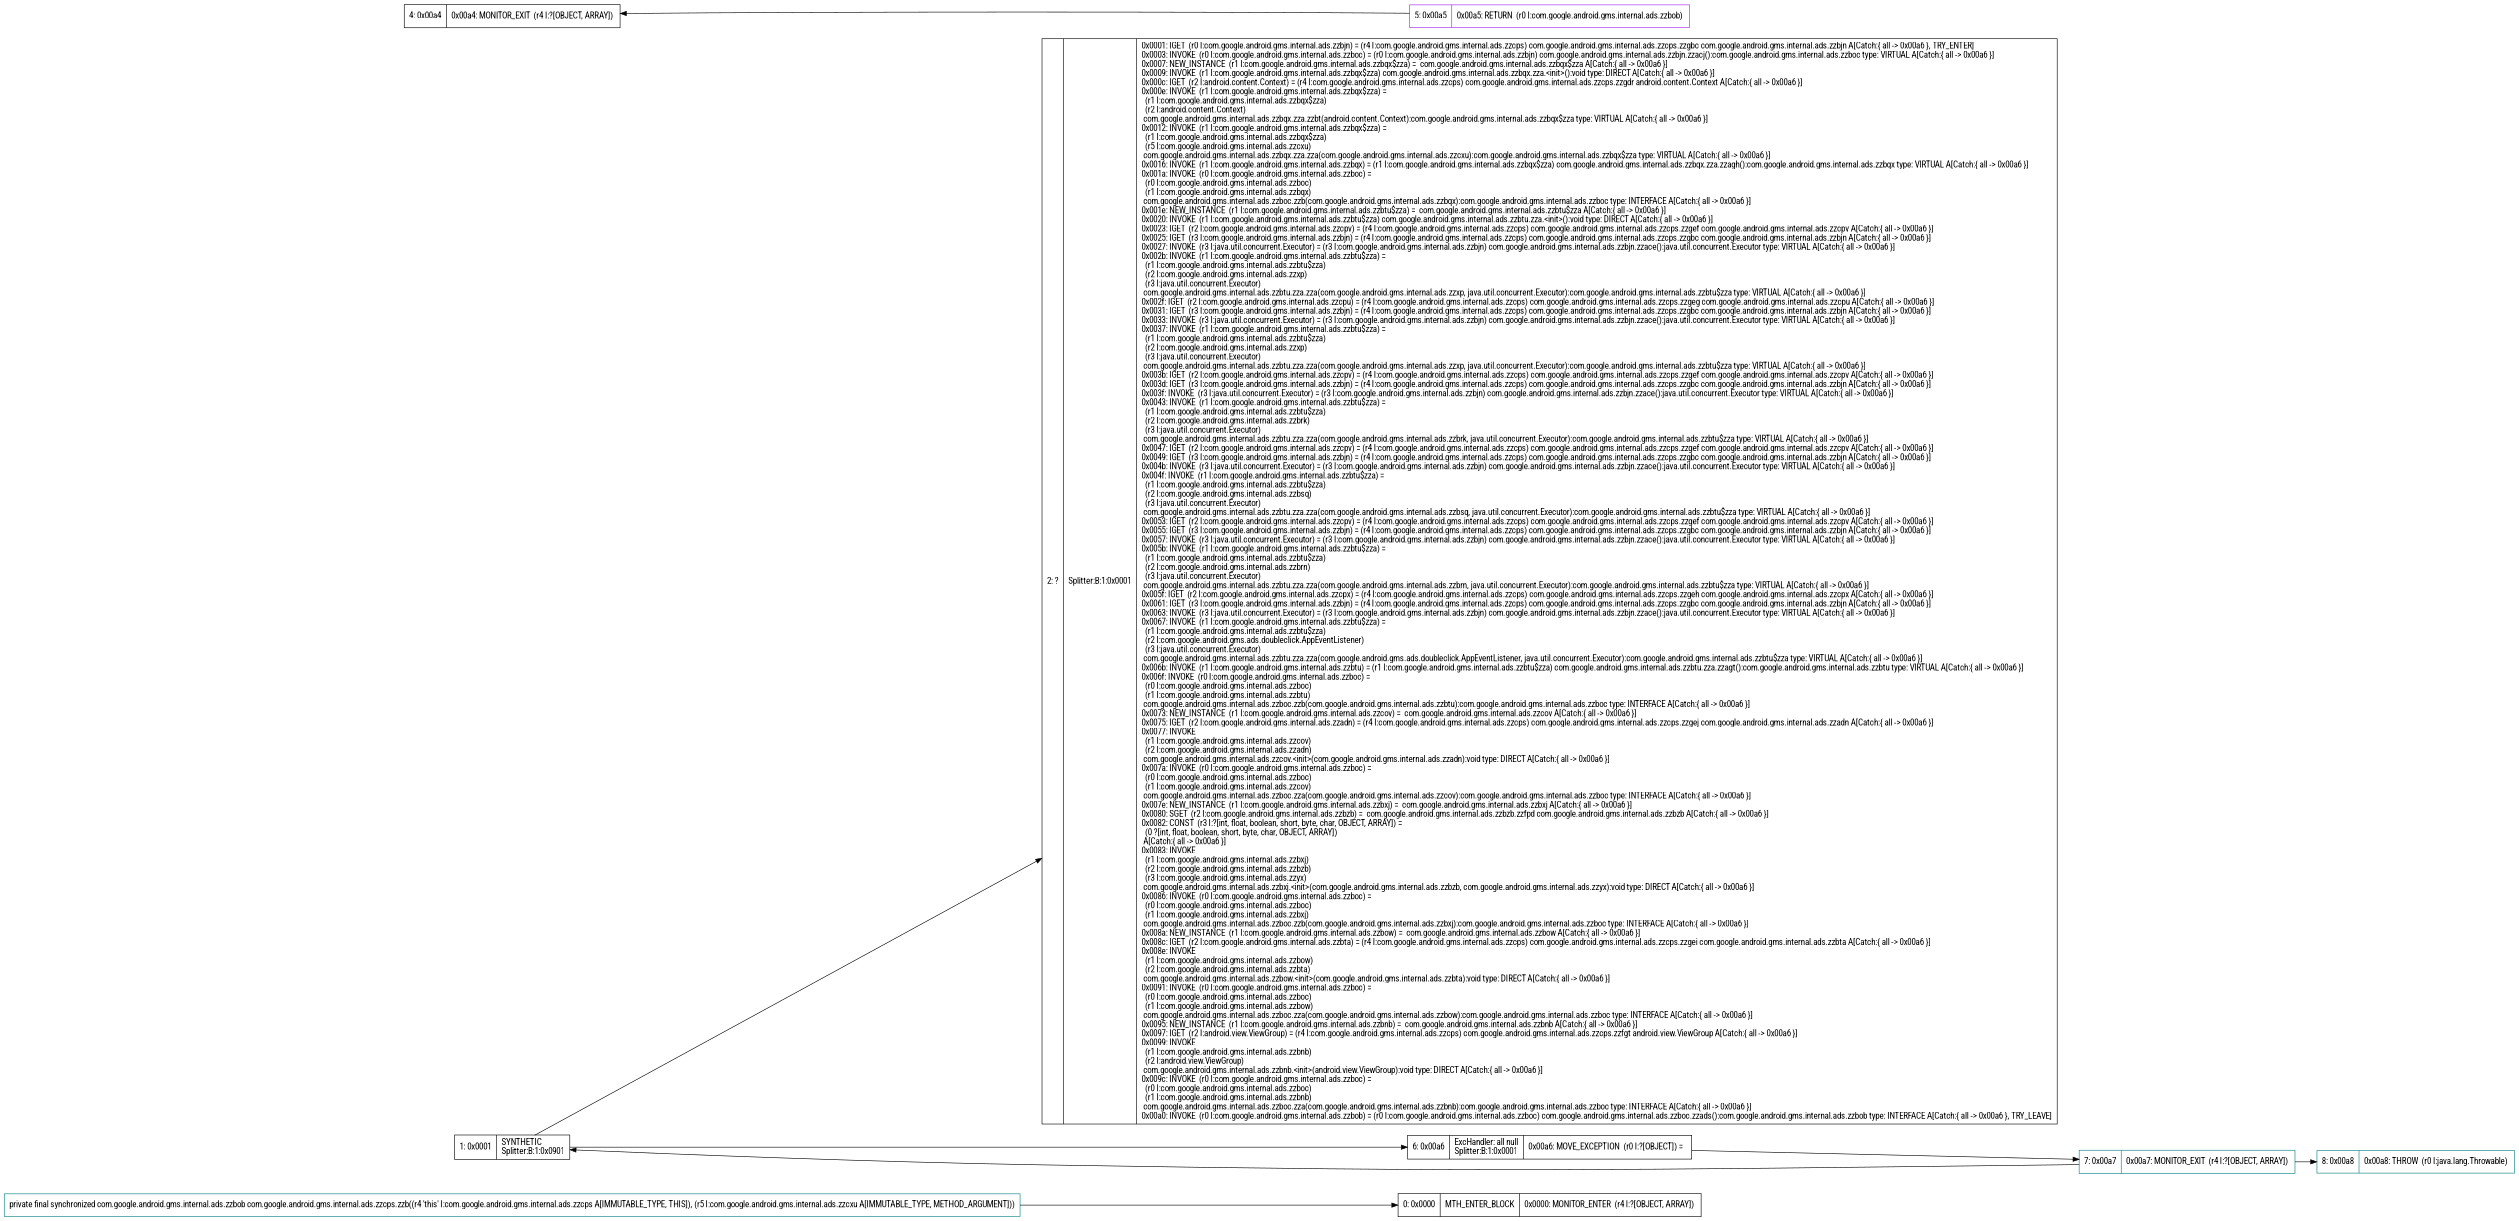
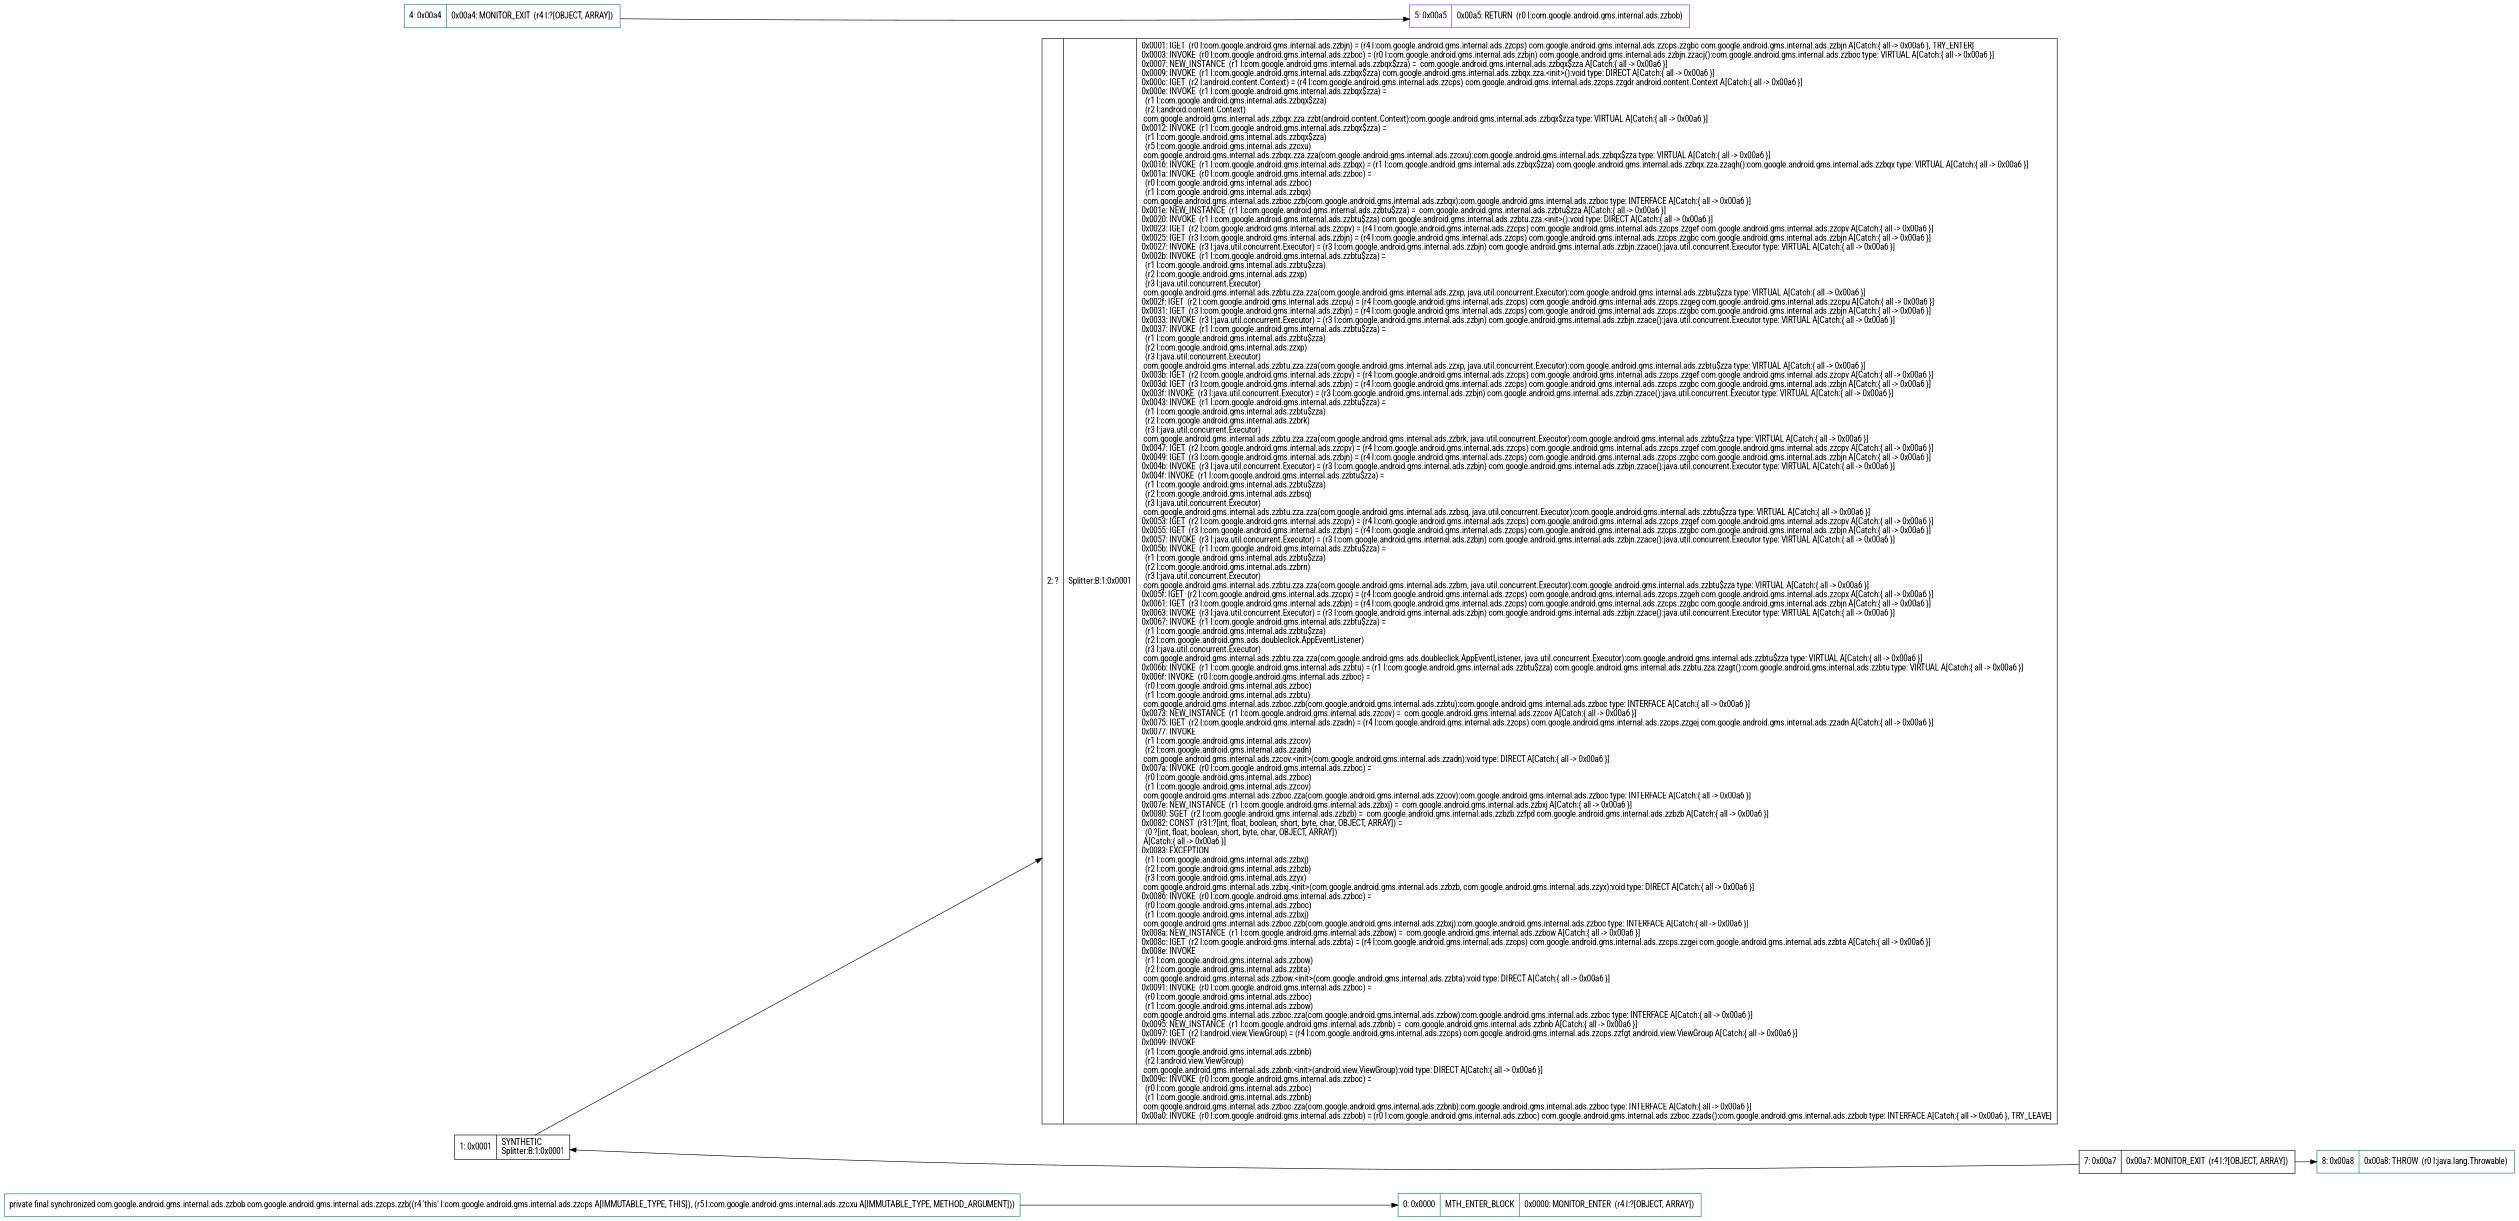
(1018, 12) -> (1012, 20)
(512, 16) -> (512, 16)
(1170, 851) -> (1177, 851)
(1550, 1147) -> none
(533, 1151) -> (533, 1151)
(2187, 1162) -> (2187, 1162)
(1550, 1205) -> (1550, 1205)
